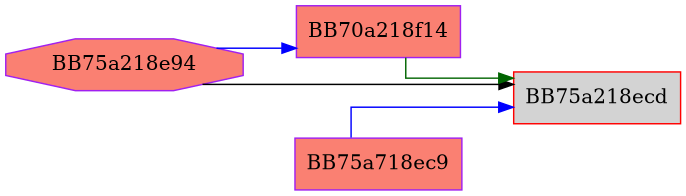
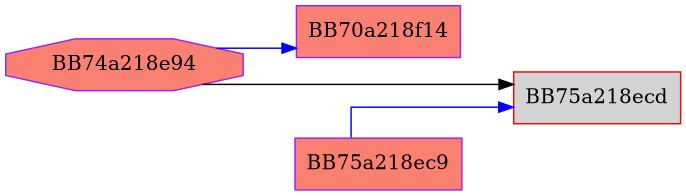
(124, 65) -> (124, 65)
(442, 78) -> none
(378, 164) -> (378, 164)
